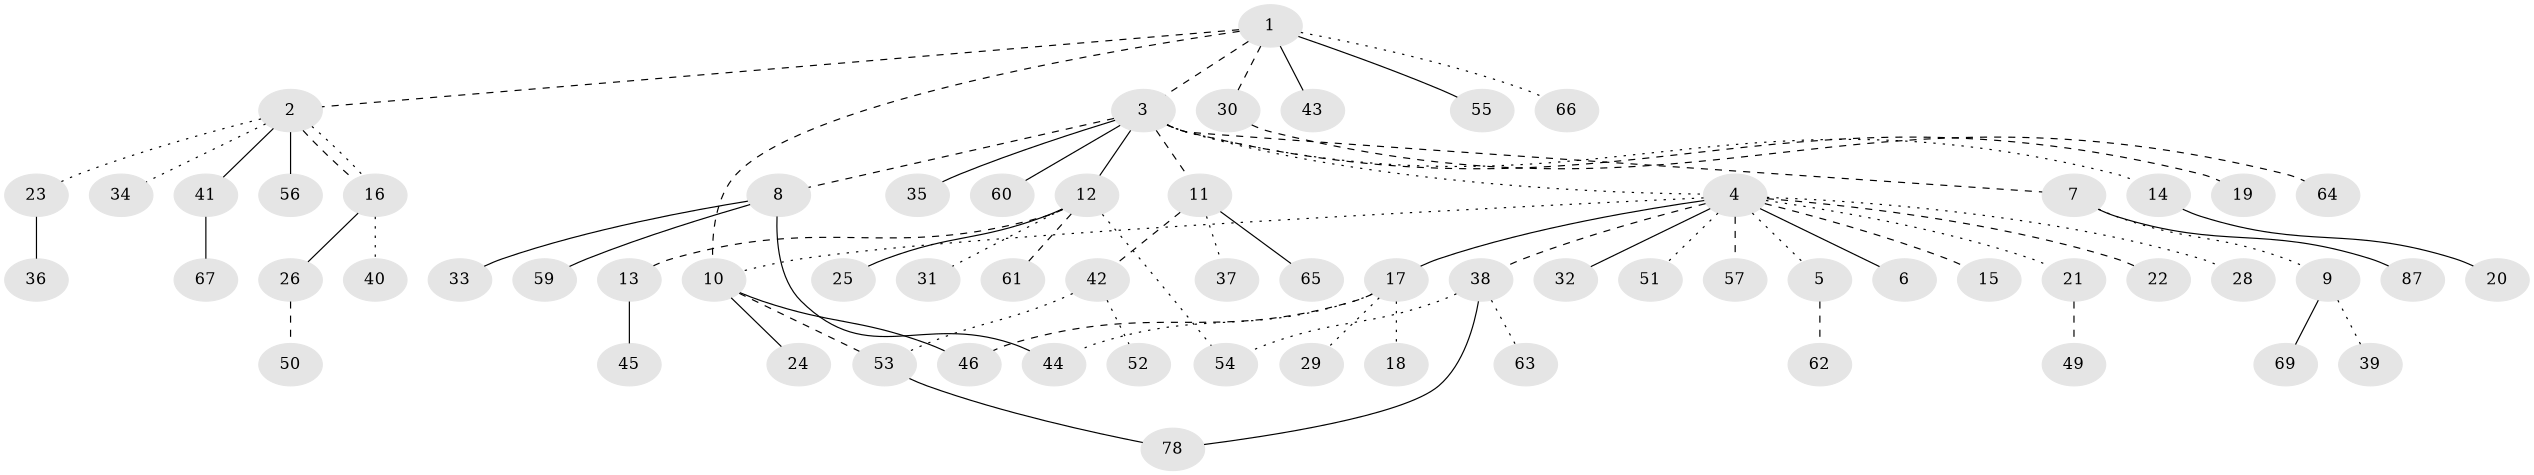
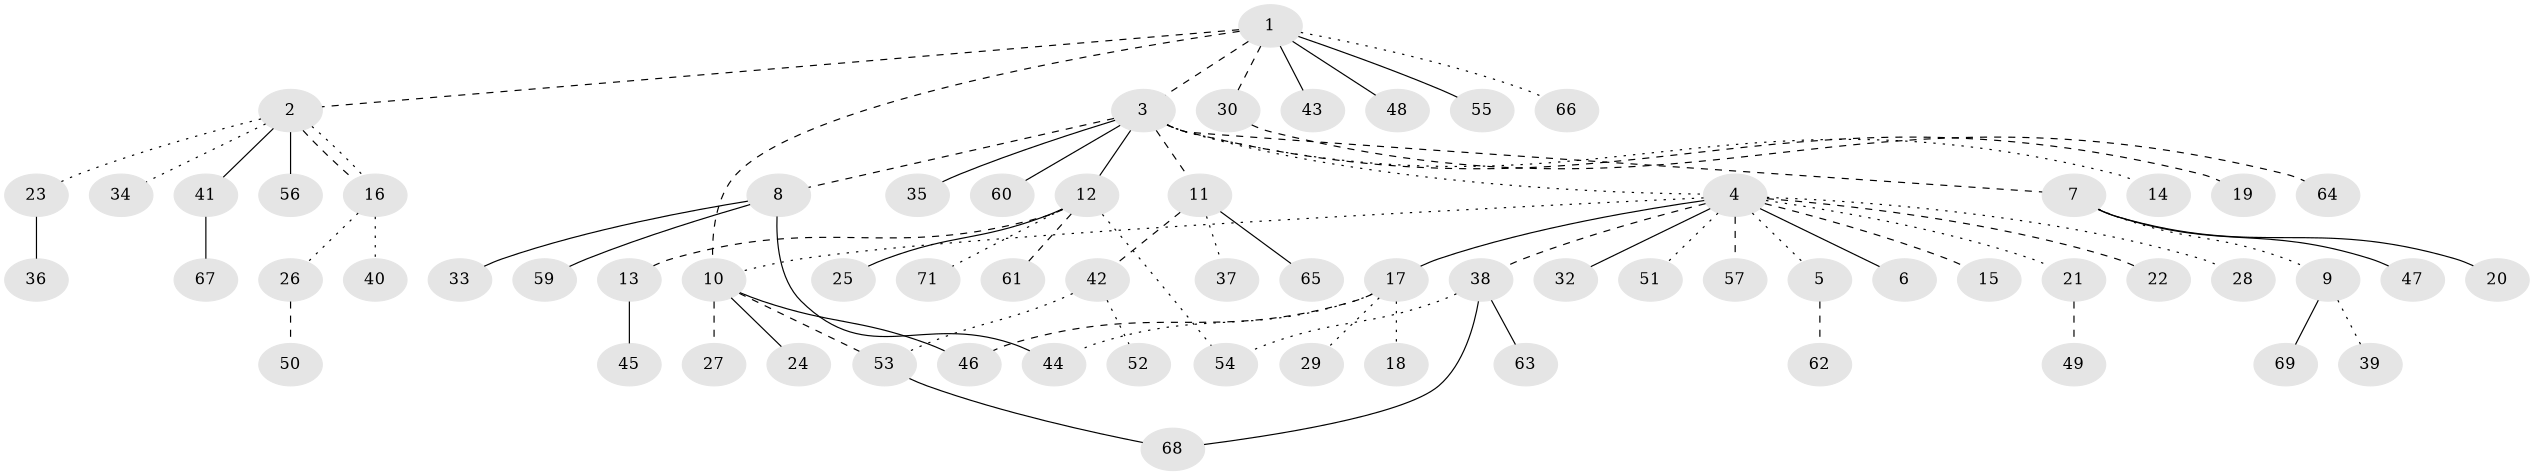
none -> (1398, 111)
(333, 238) -> (333, 238)
(2328, 238) -> (2314, 238)
(928, 280) -> (928, 280)
(2413, 280) -> (2413, 280)
(1503, 322) -> (1503, 322)
none -> (714, 365)
(1173, 449) -> (1173, 449)
